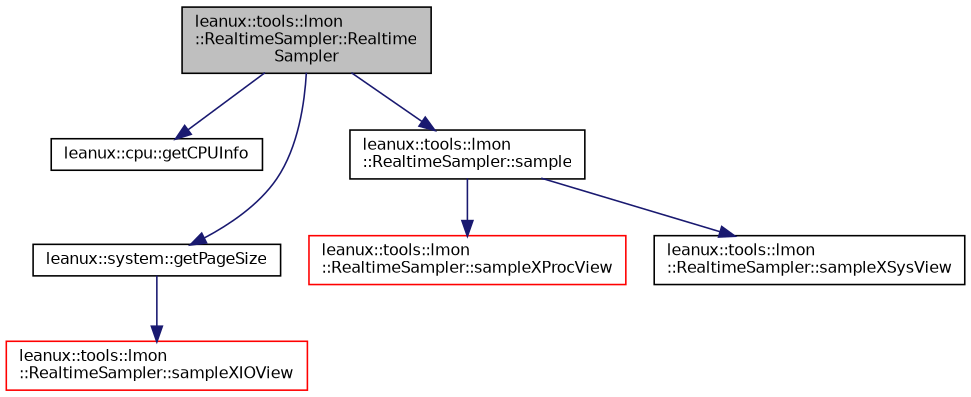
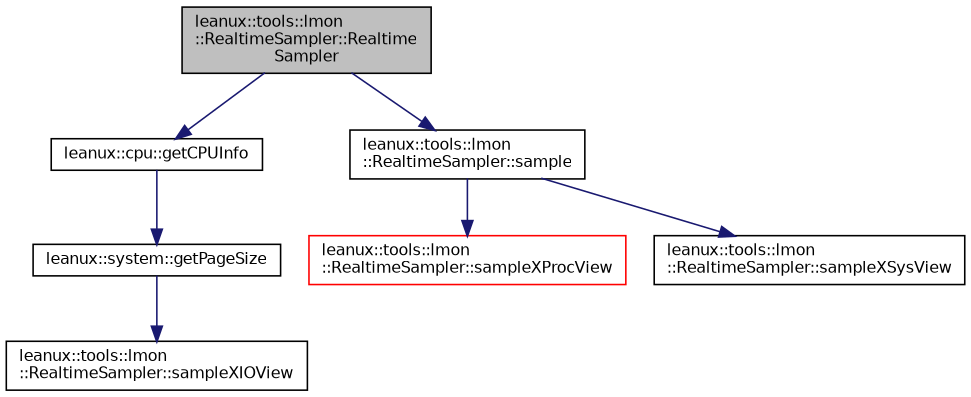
(281, 171) -> (157, 199)
(157, 366) -> (157, 366)
